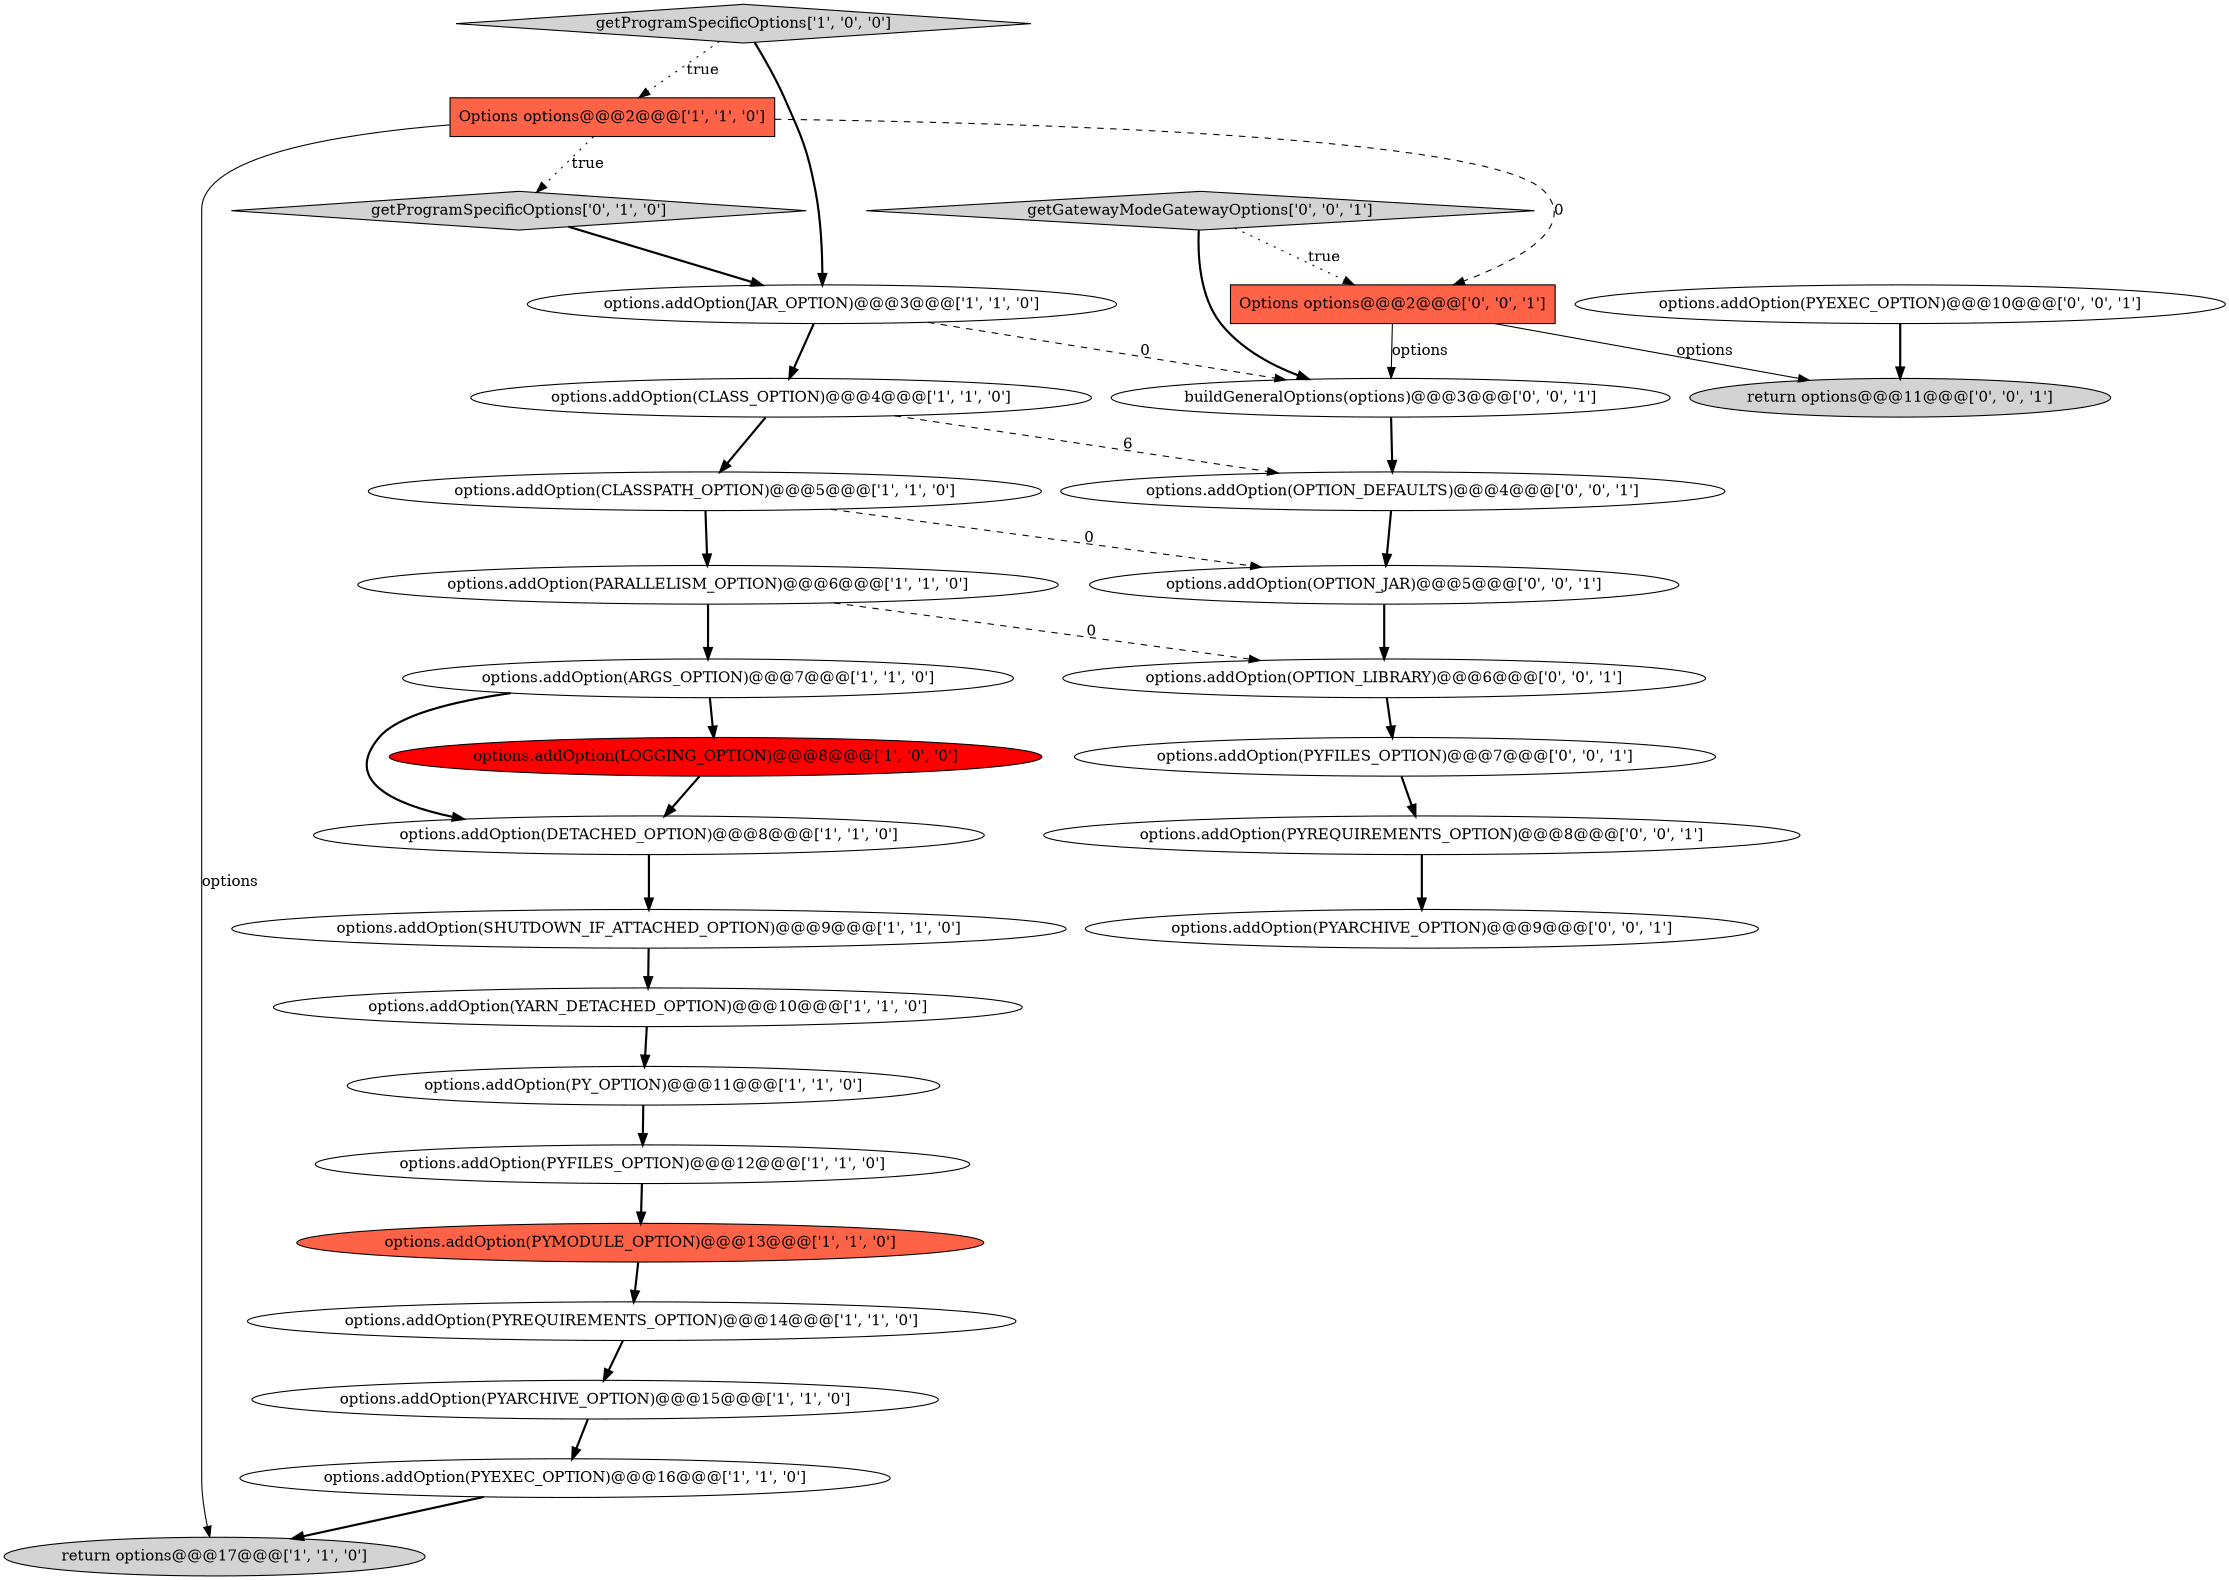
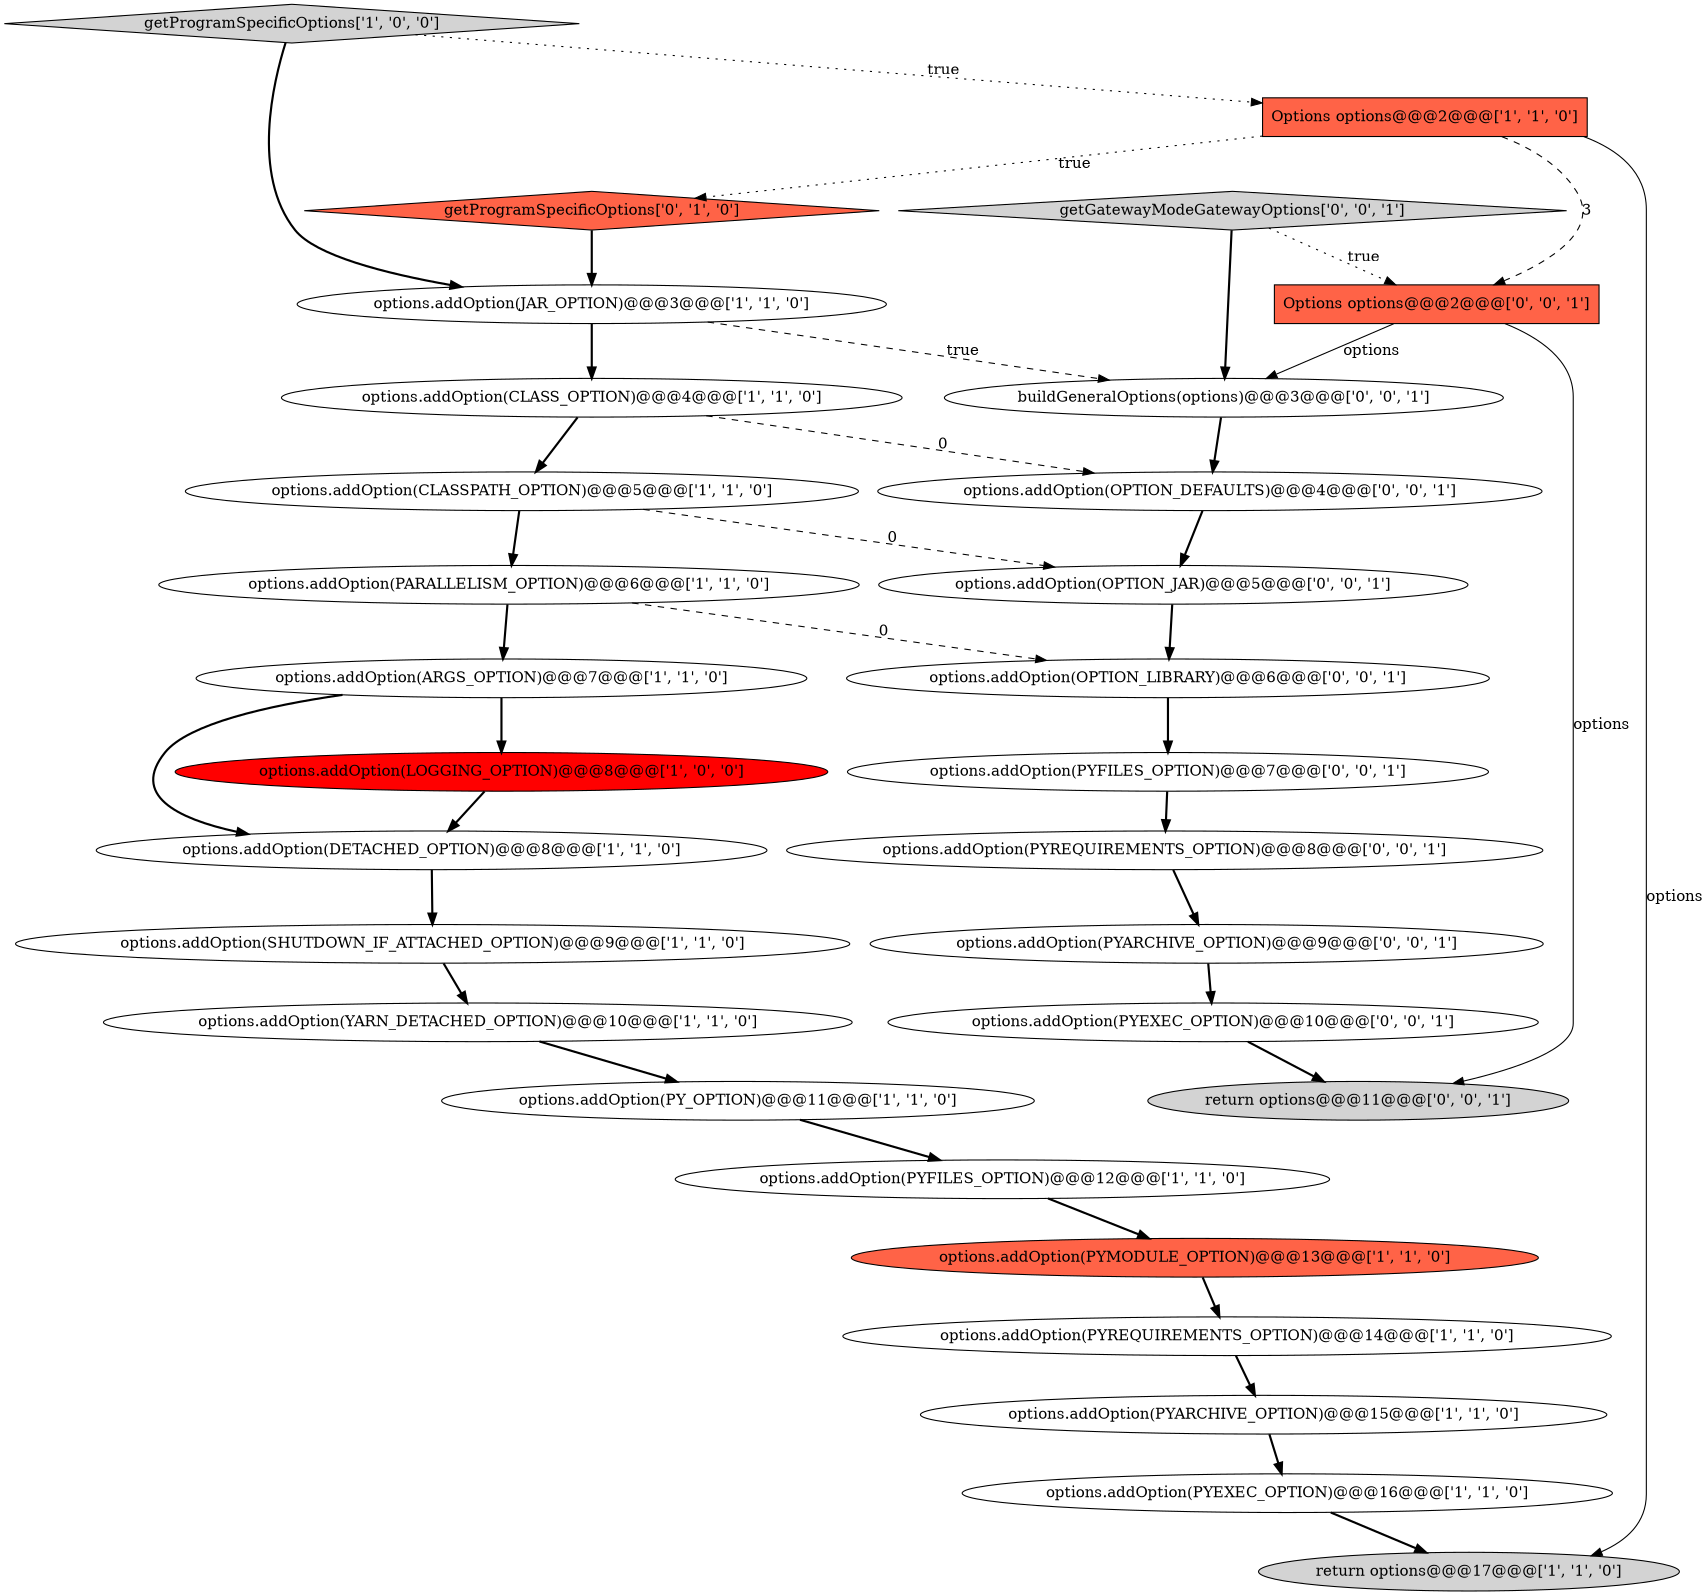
(519, 211) -> (592, 211)
(1559, 211) -> (1587, 211)
(1146, 351) -> (963, 351)
(1128, 445) -> (943, 445)
none -> (1209, 978)
